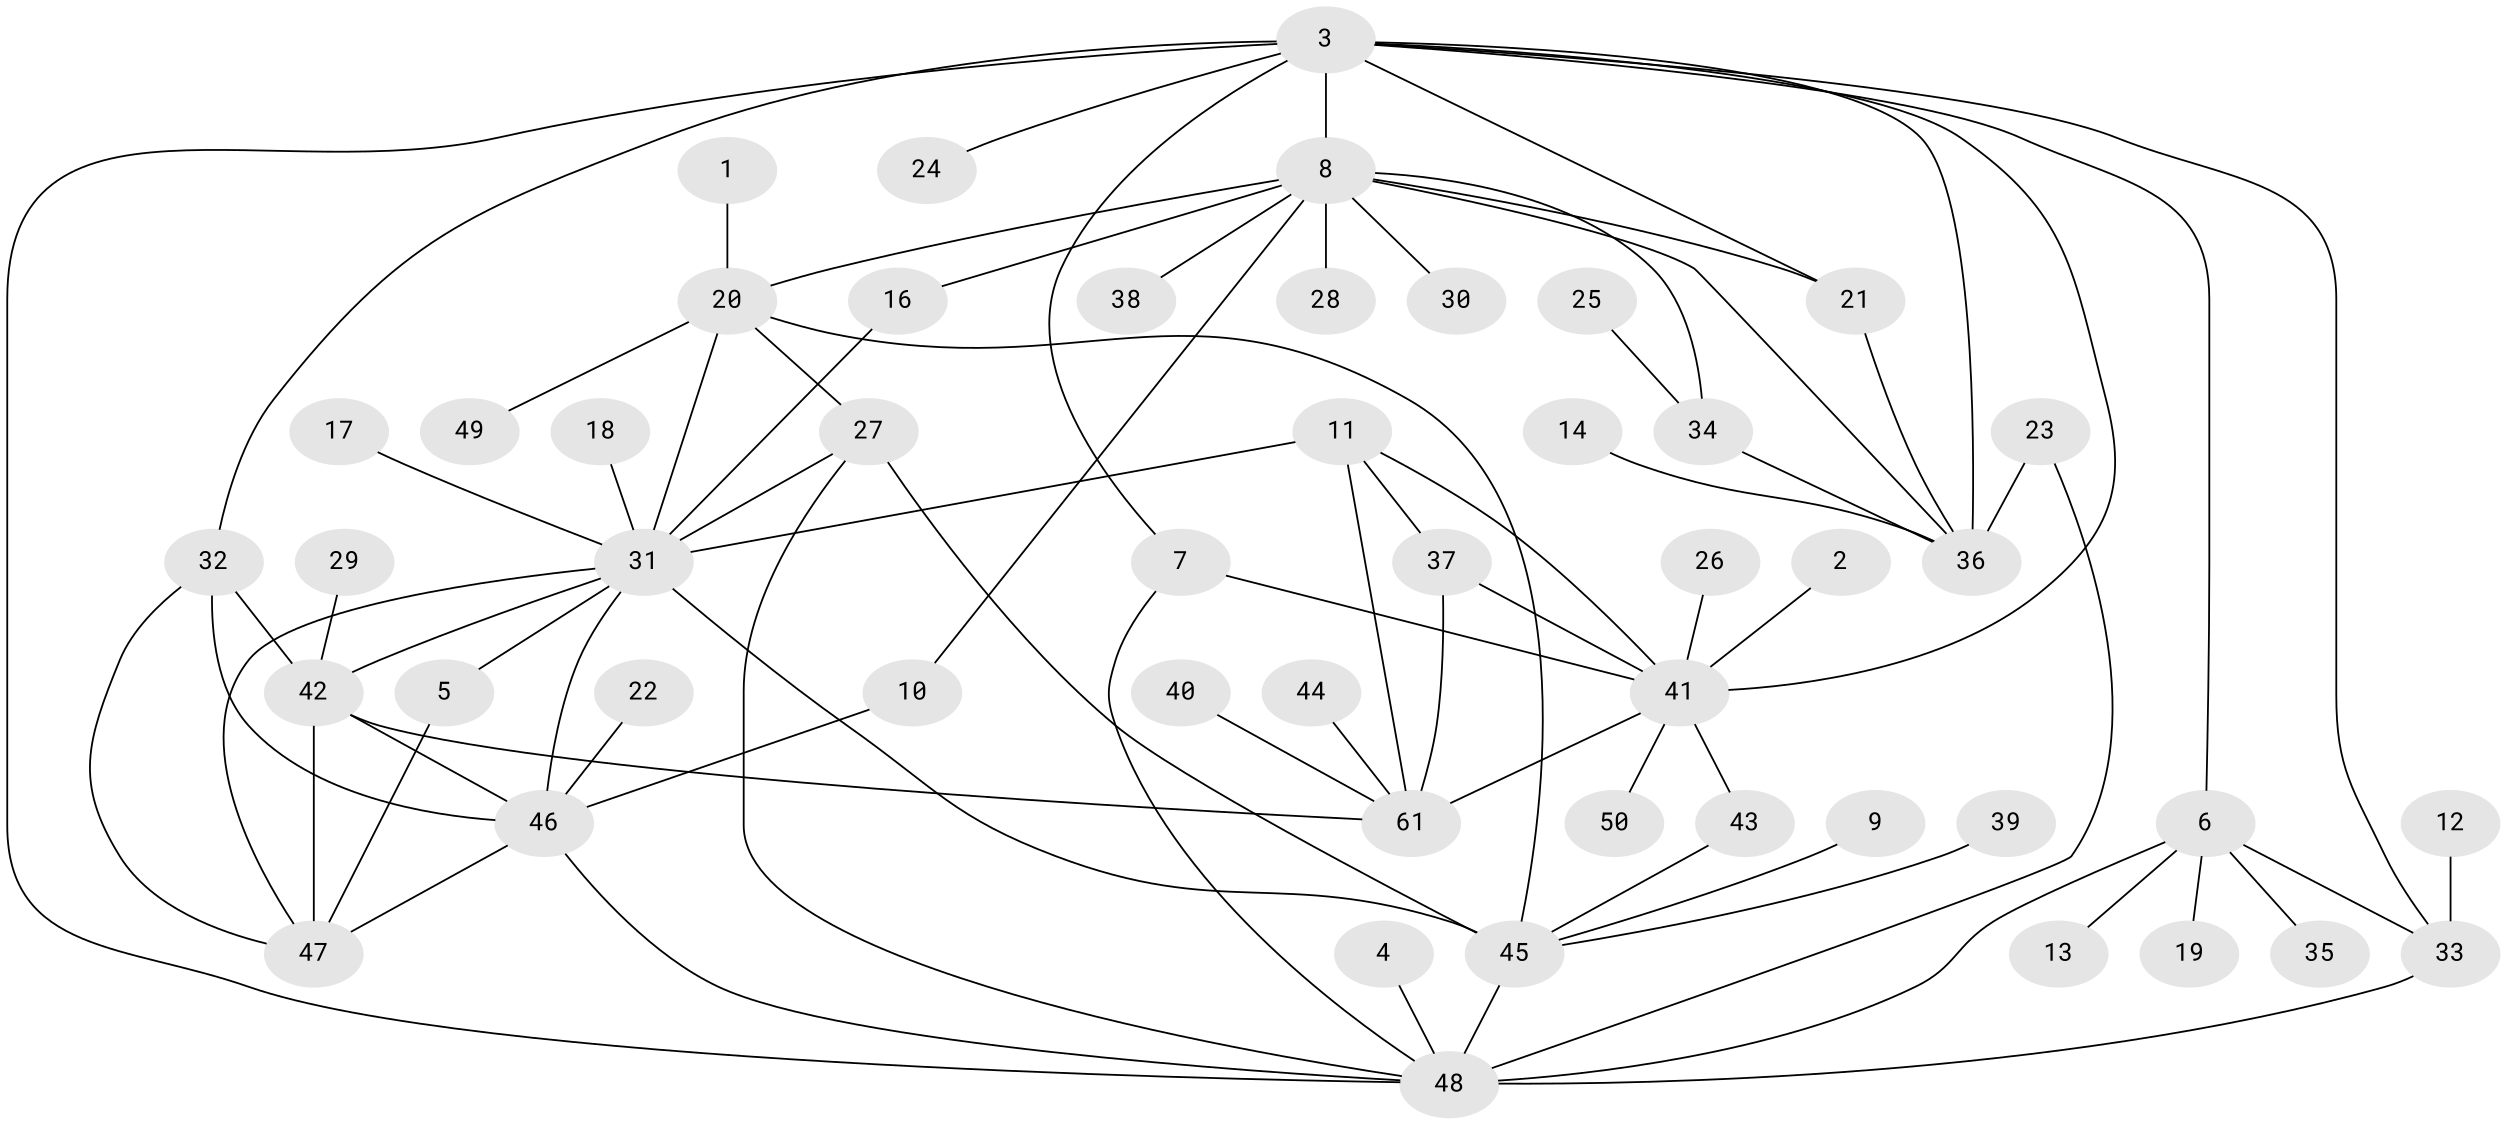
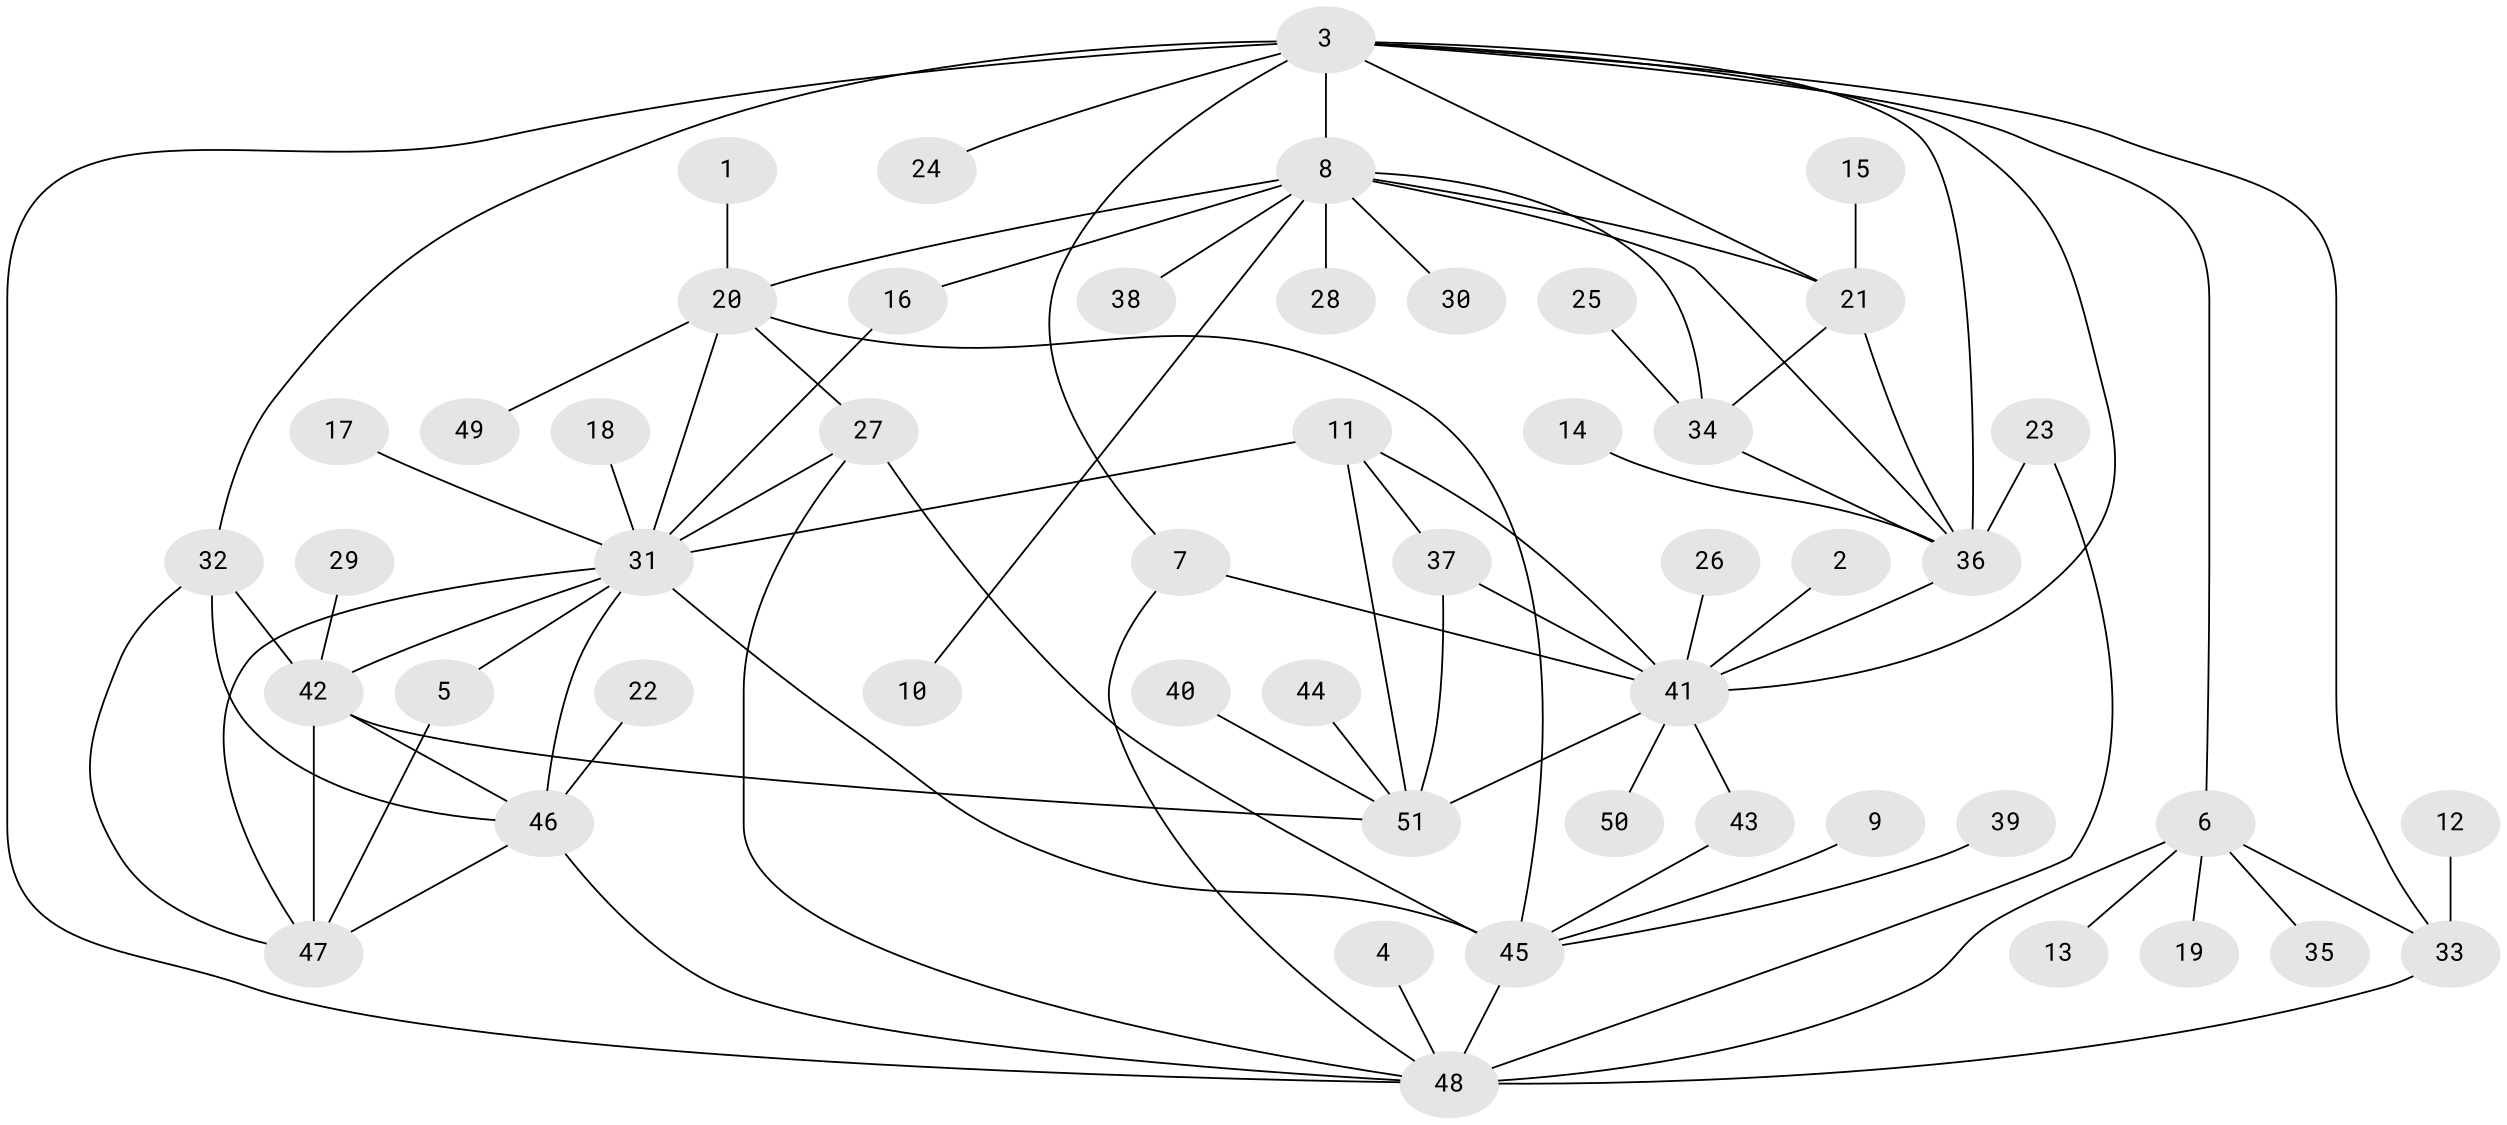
none -> (1856, 171)
none -> (1775, 370)
none -> (1827, 629)
(728, 758) -> none
(1411, 824) -> (1411, 824)
